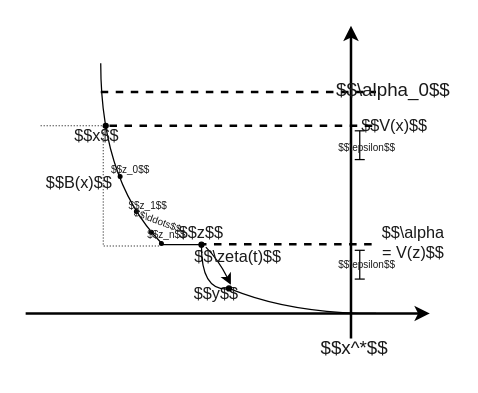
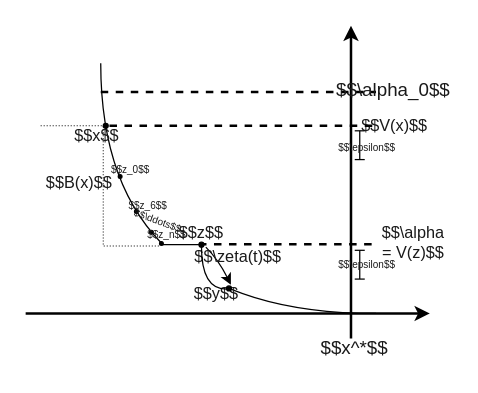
(148, 206) -> (148, 206)
